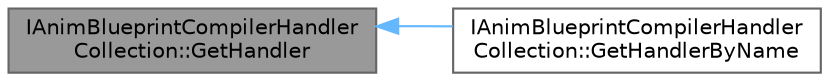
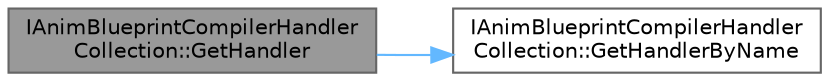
(426, 26) -> (404, 55)
